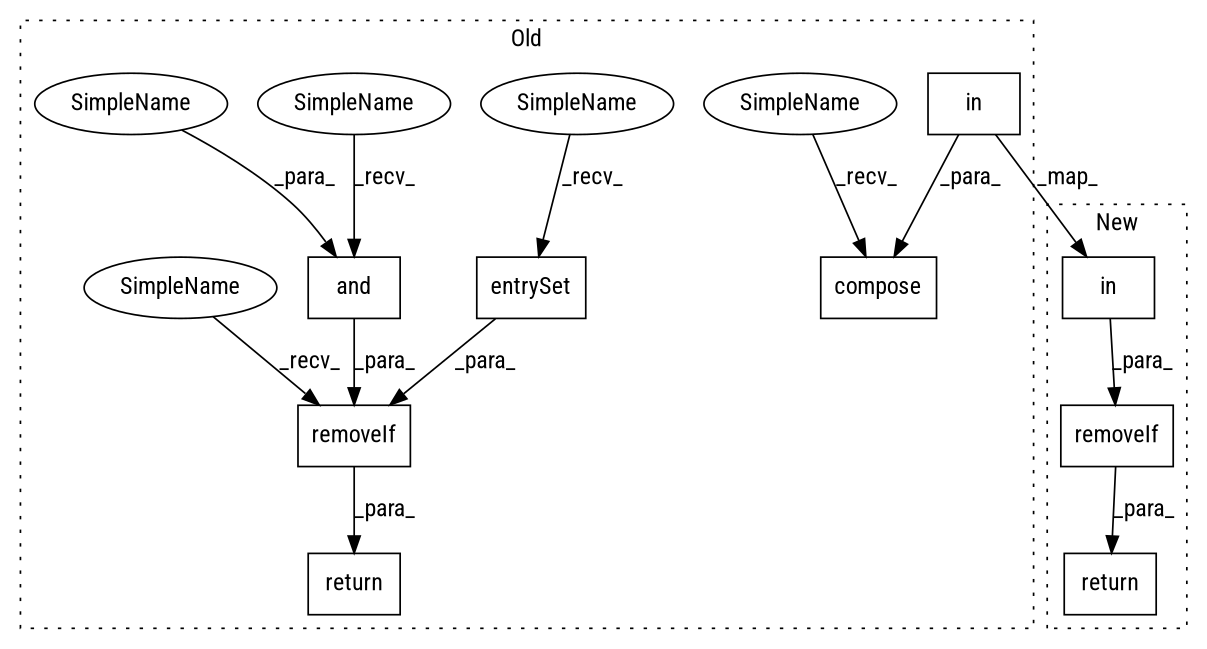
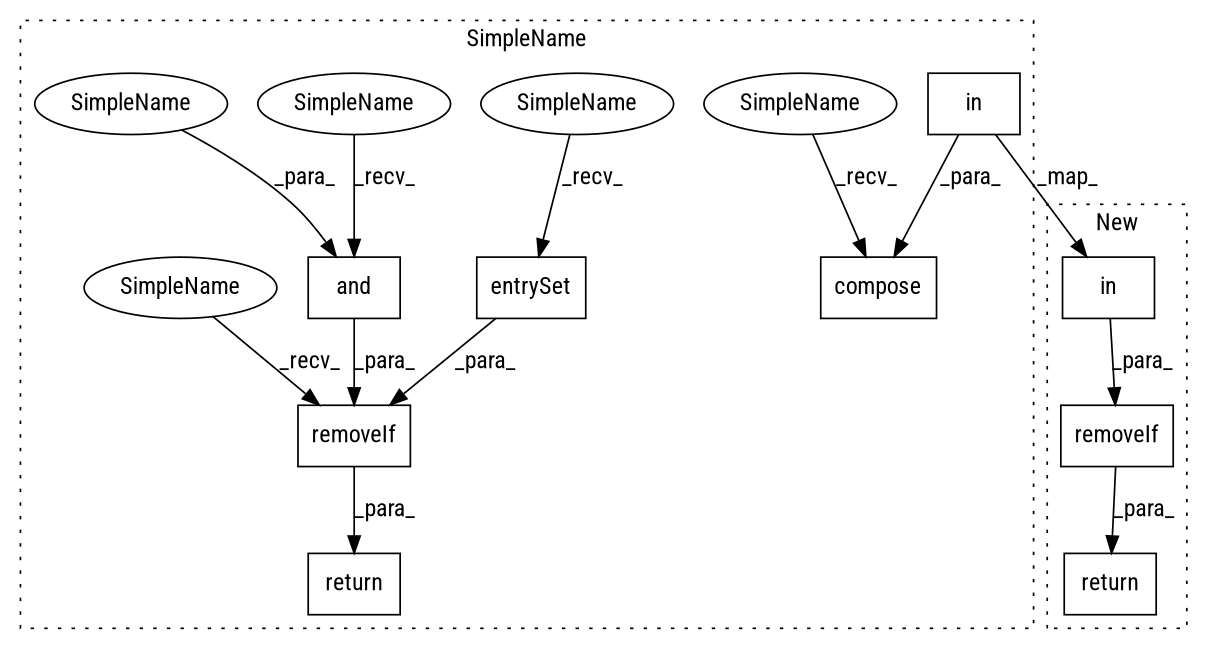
(527, 40) -> (527, 40)
